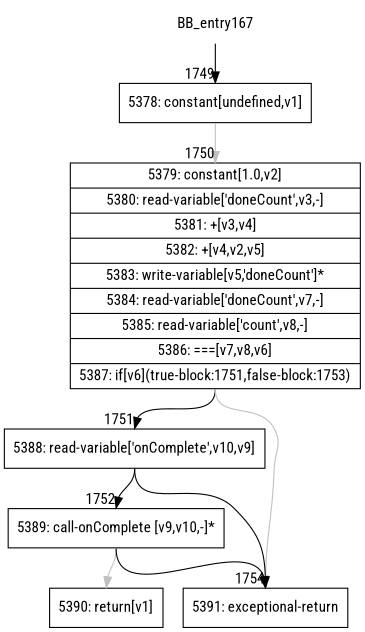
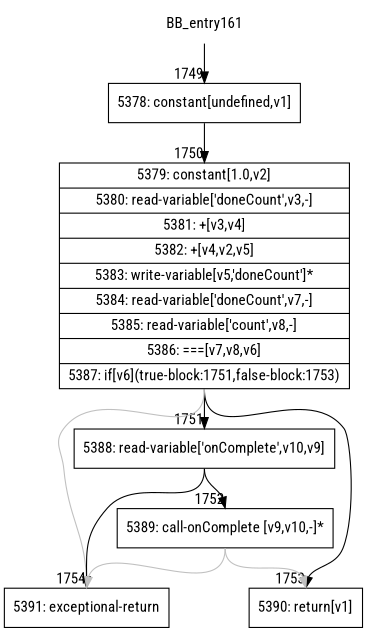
(215, 24) -> (204, 24)
(215, 137) -> (204, 137)
none -> (345, 431)
(185, 569) -> (161, 569)
